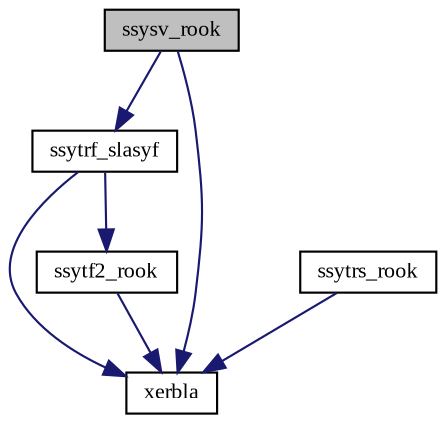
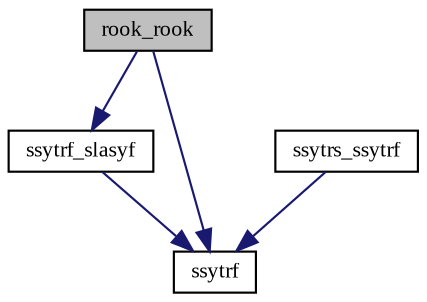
(172, 30) -> (148, 30)
(107, 272) -> none
(368, 272) -> (347, 151)
(172, 393) -> (215, 272)
